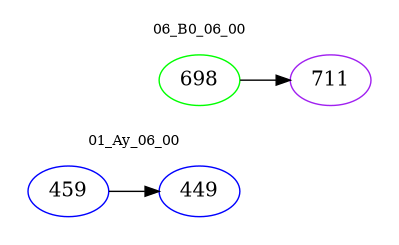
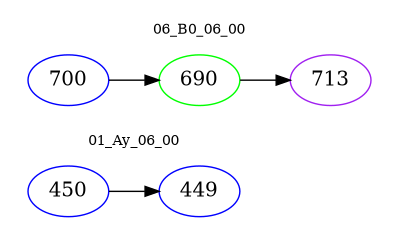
none -> (68, 80)
(199, 80) -> (199, 80)
(331, 80) -> (331, 80)
(68, 191) -> (68, 191)
